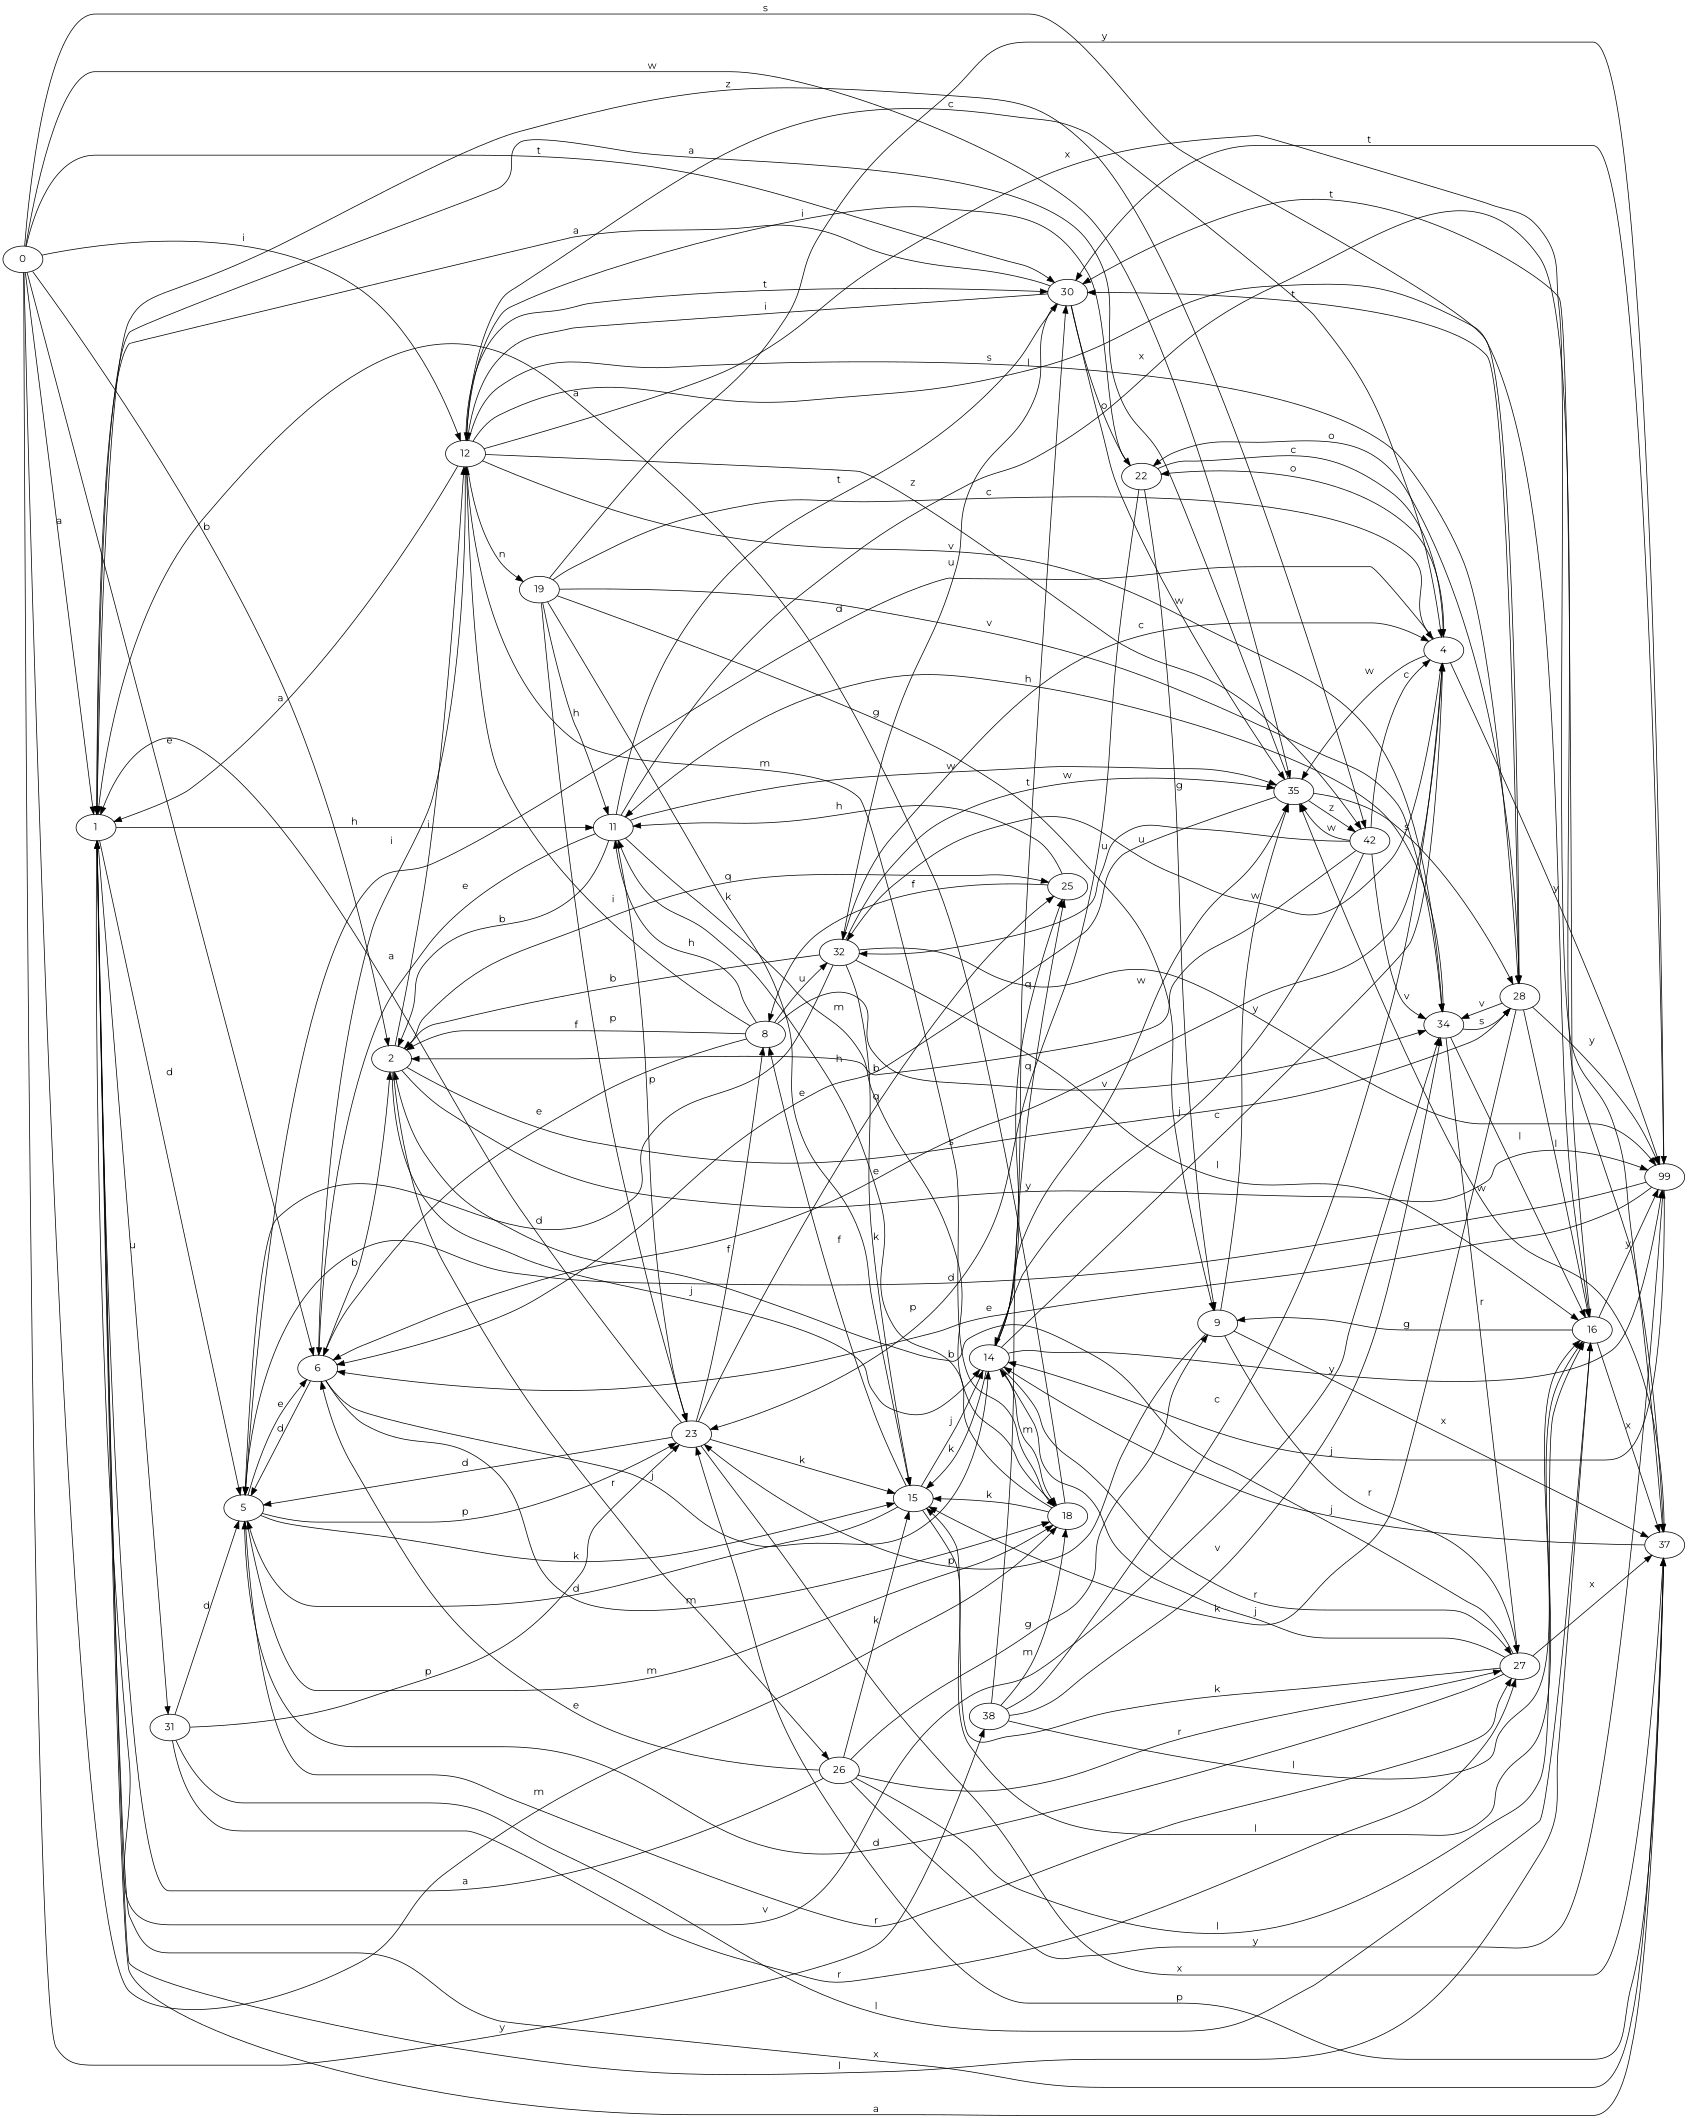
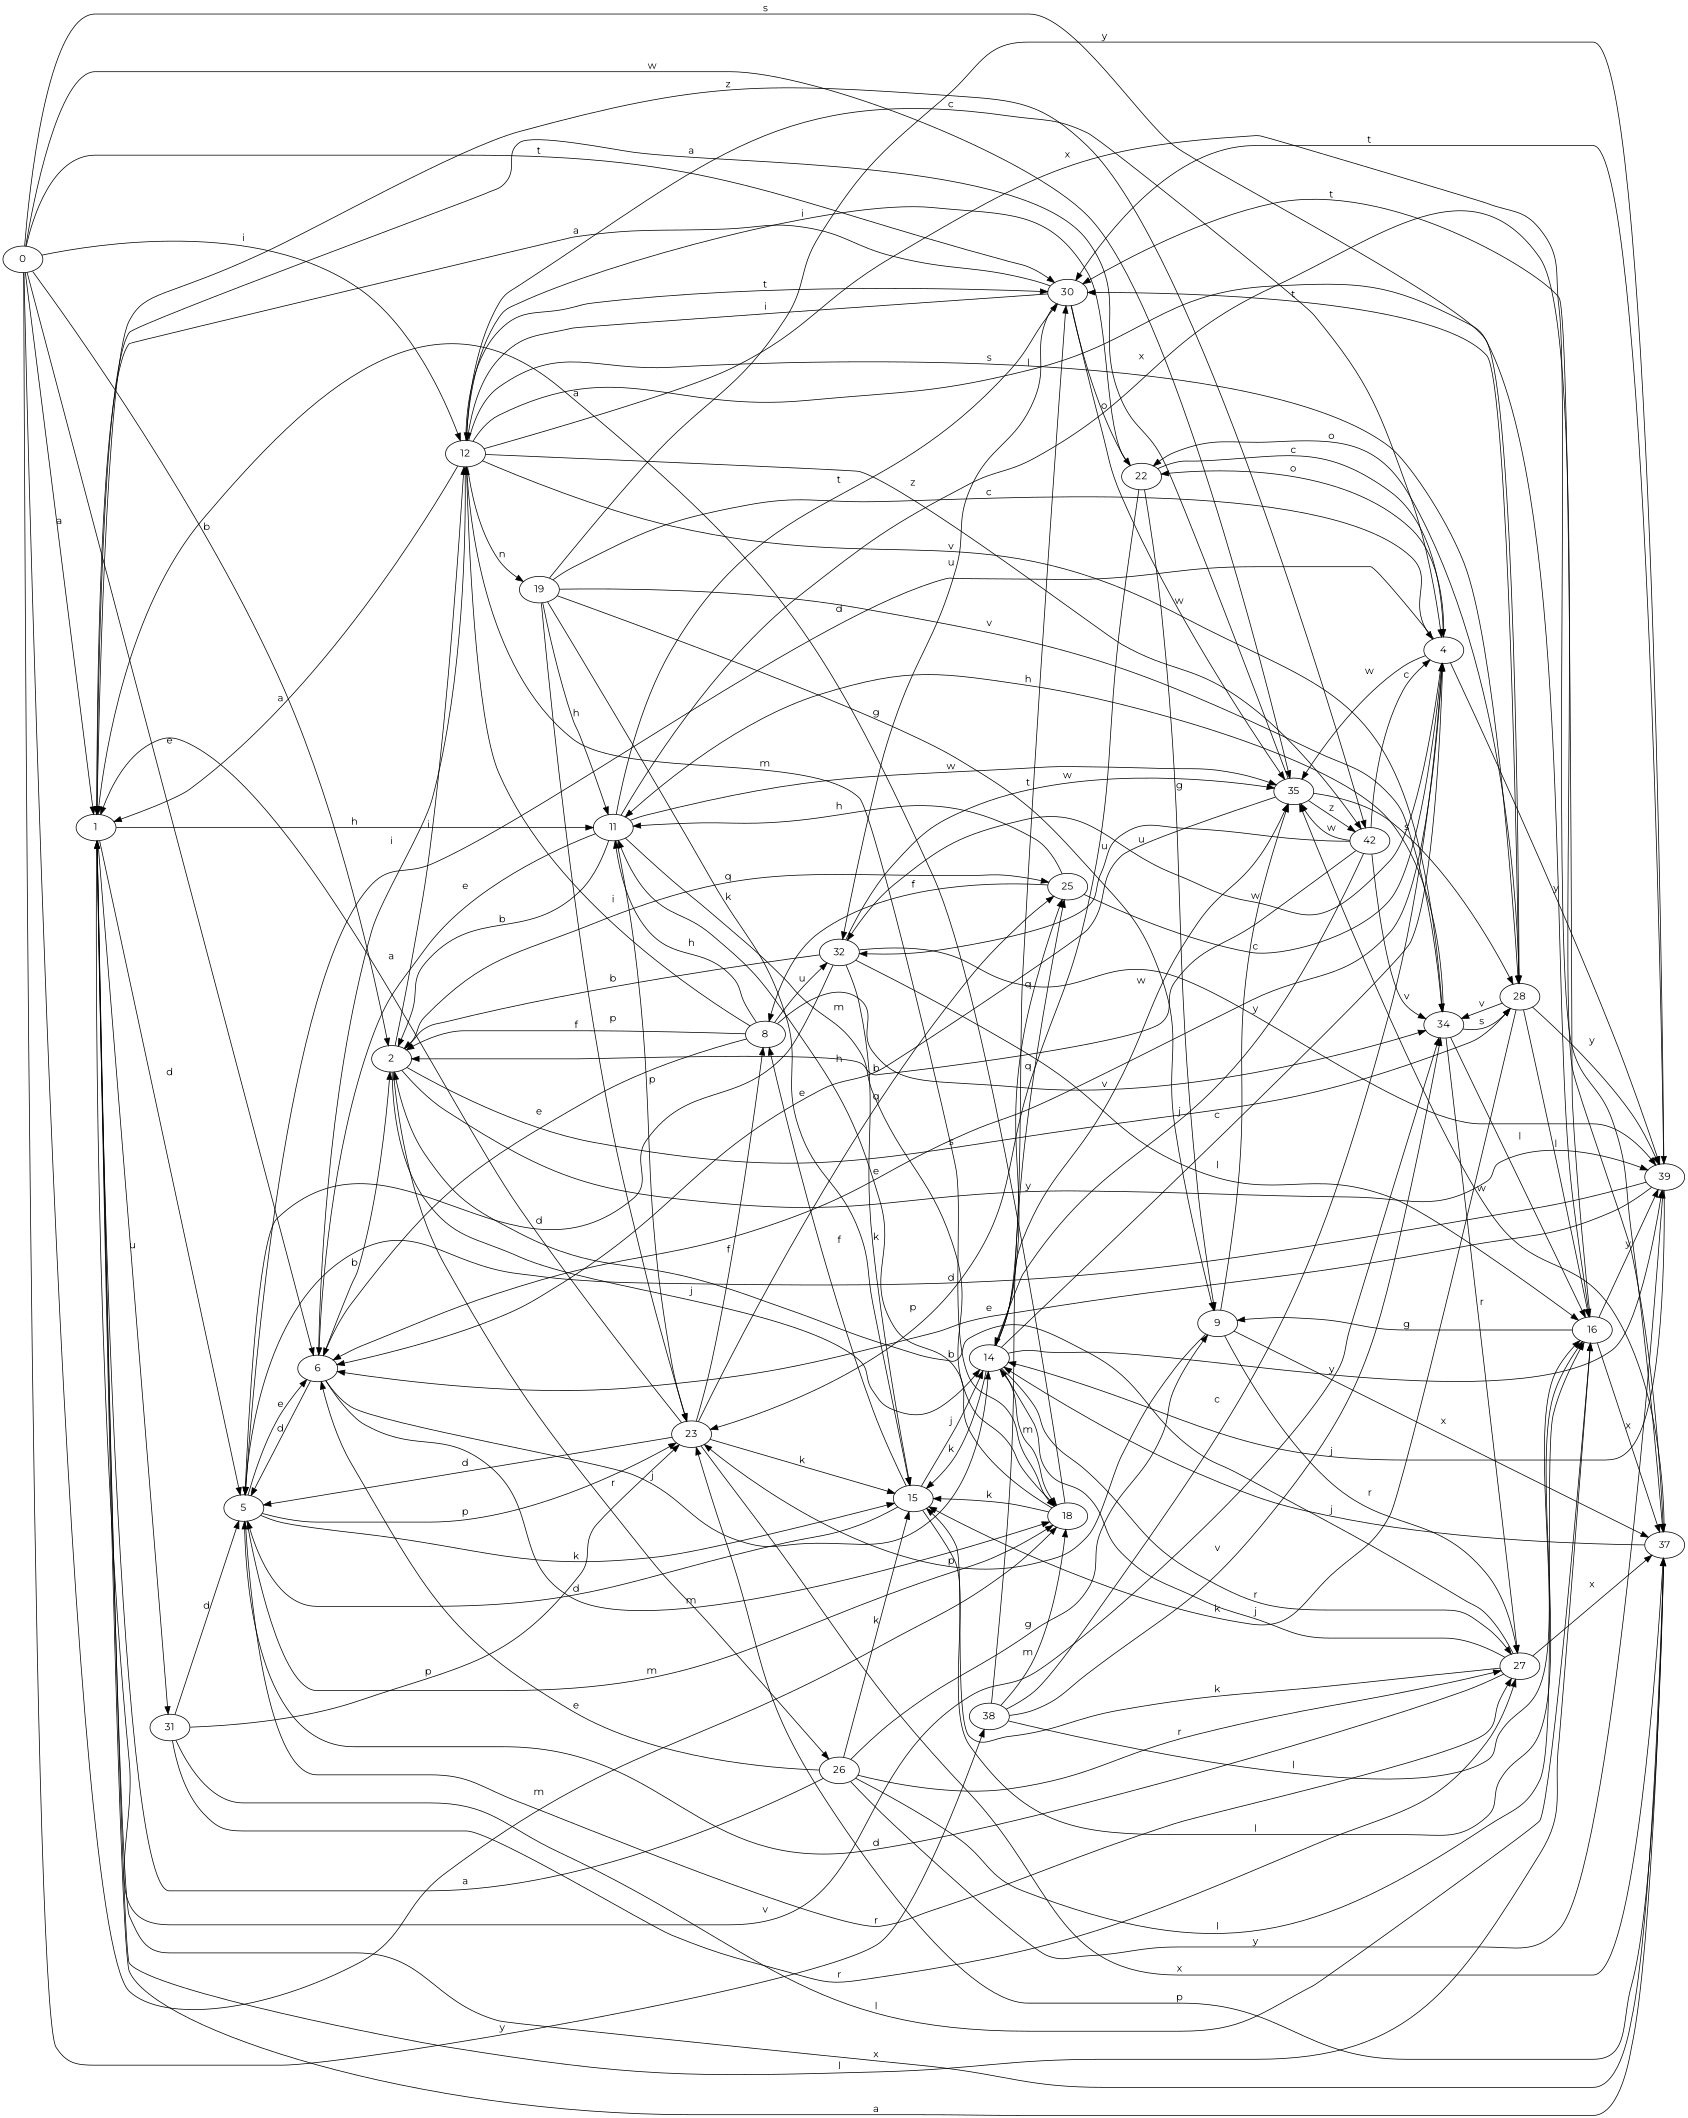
(1070, 666) -> (1340, 934)
(1665, 1177) -> (1665, 1177)
